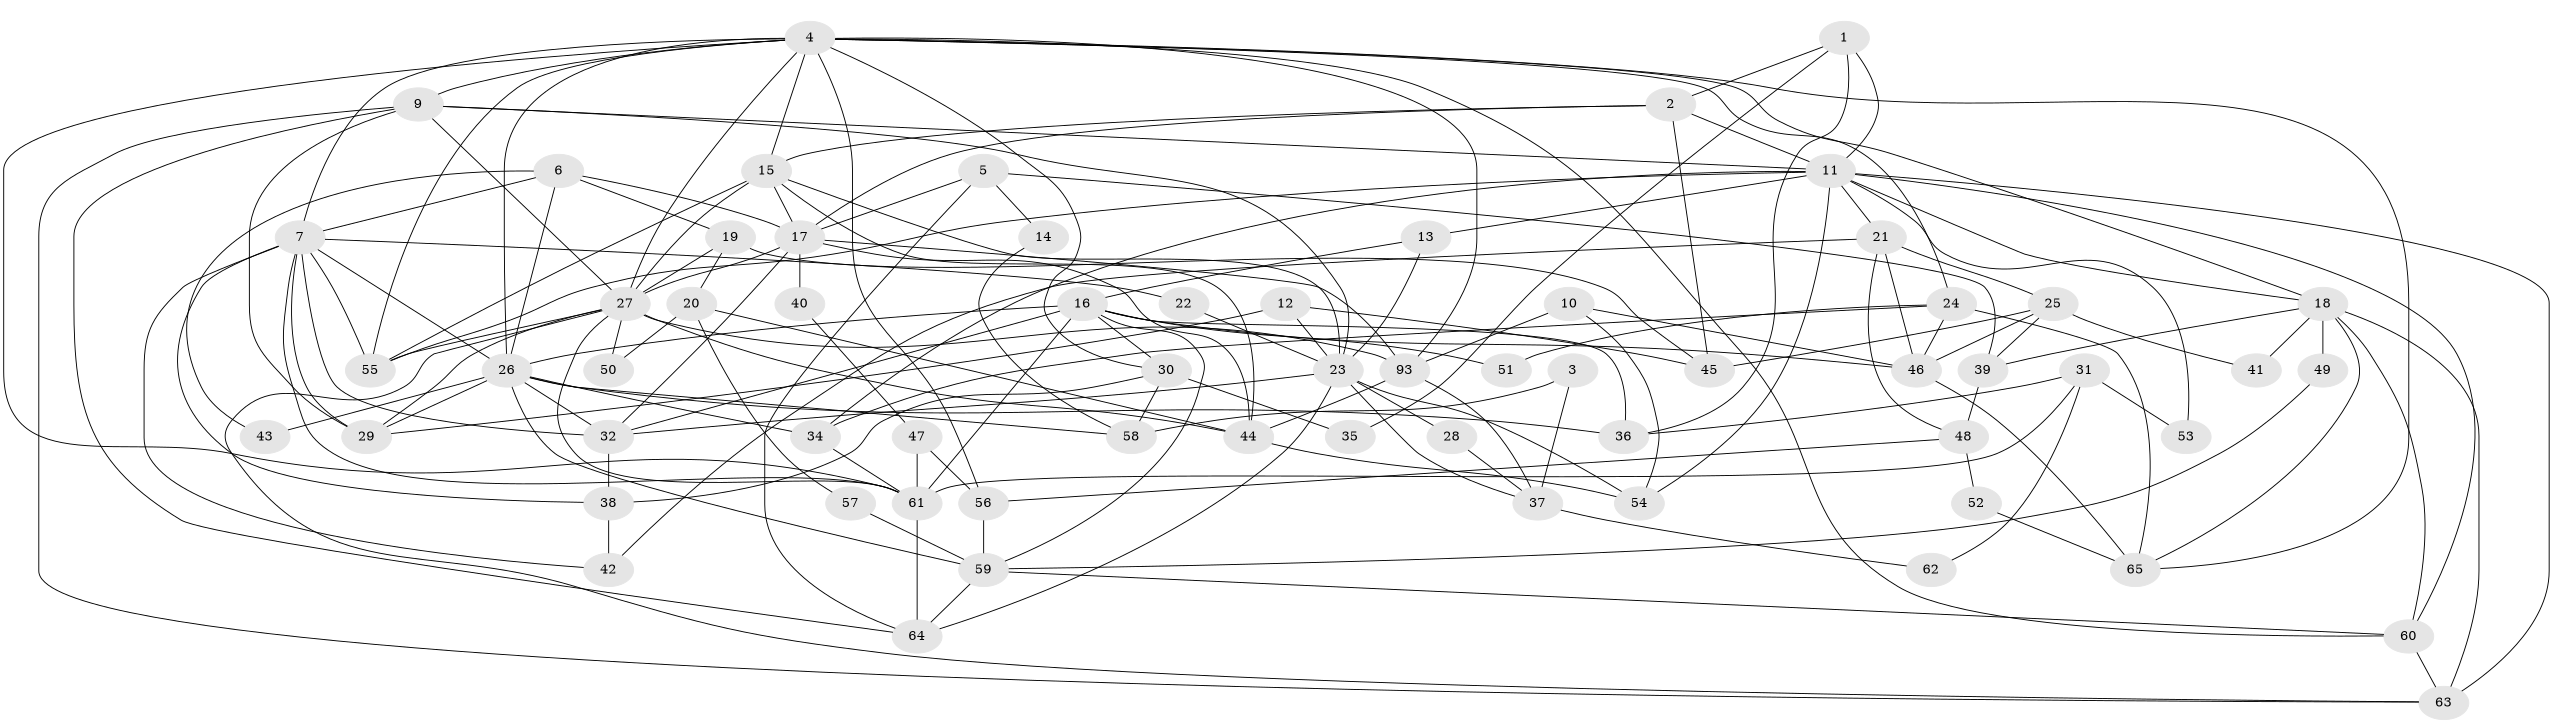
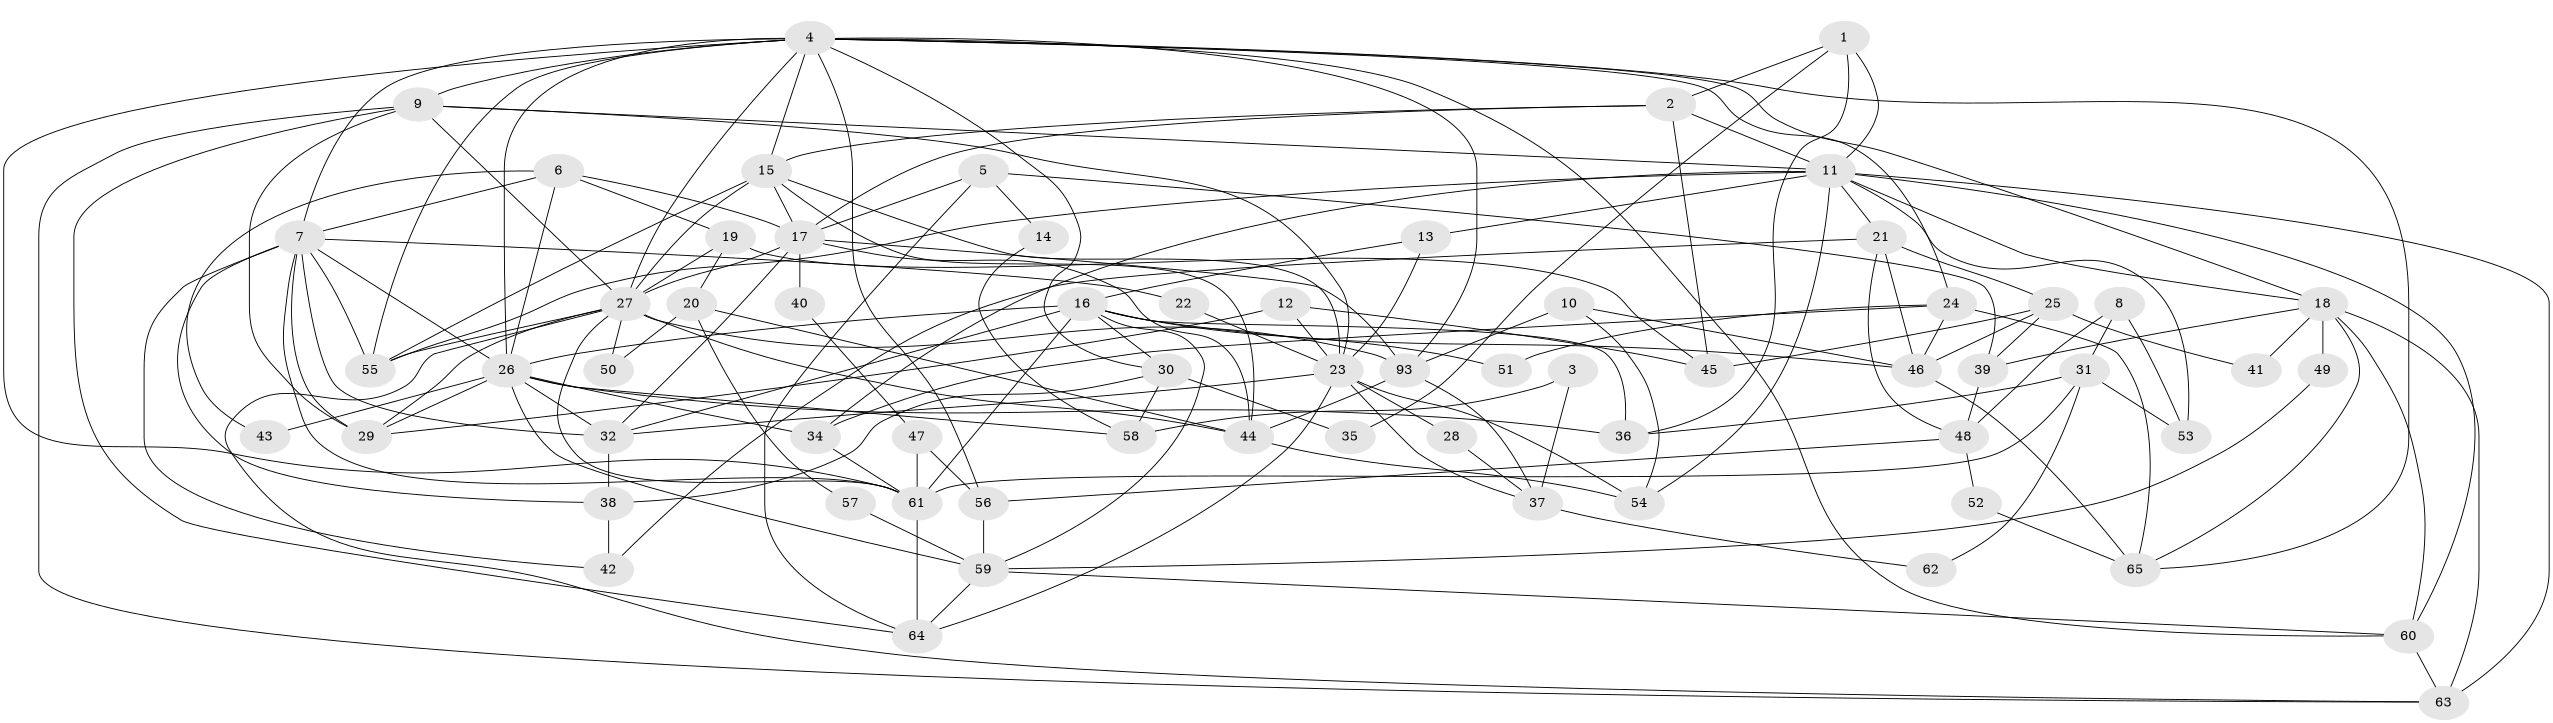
none -> (2120, 304)
